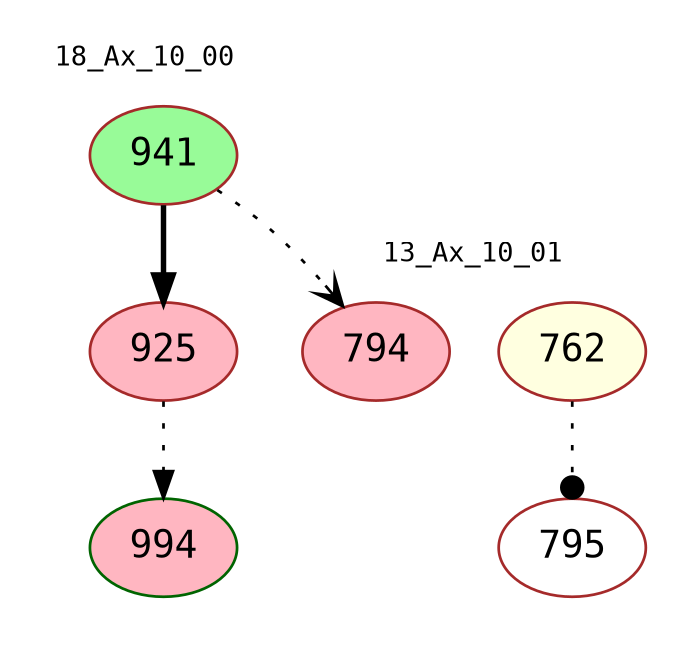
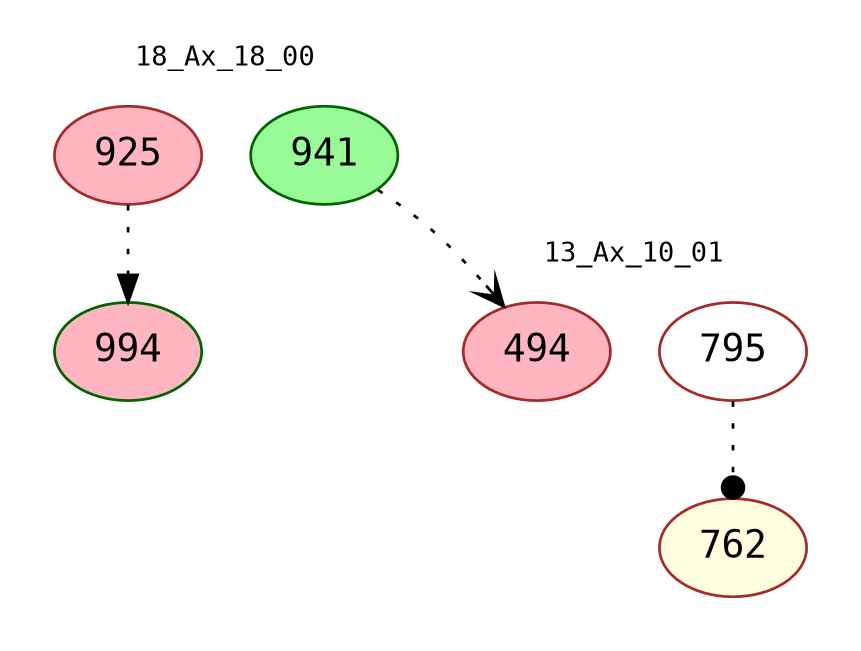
(146, 59) -> (226, 59)
(163, 155) -> (324, 155)
(163, 240) -> none
(376, 352) -> (537, 352)
(572, 439) -> (733, 439)
